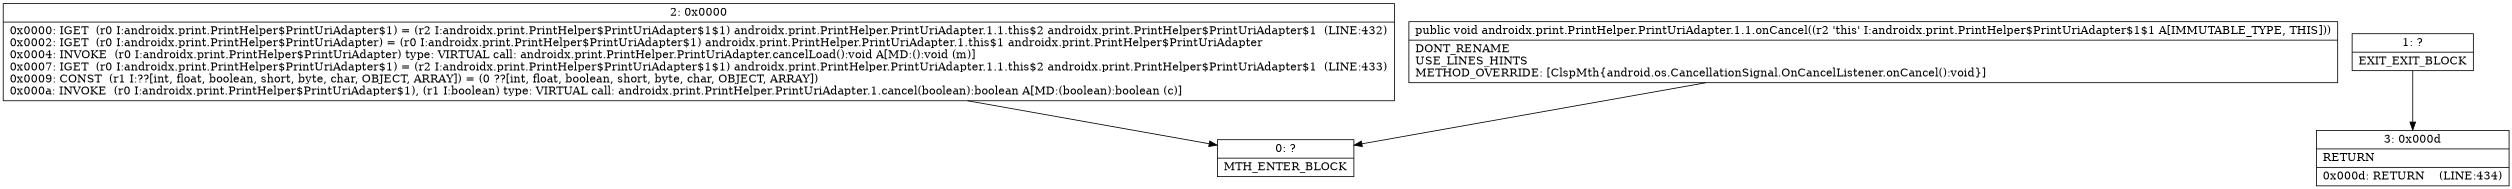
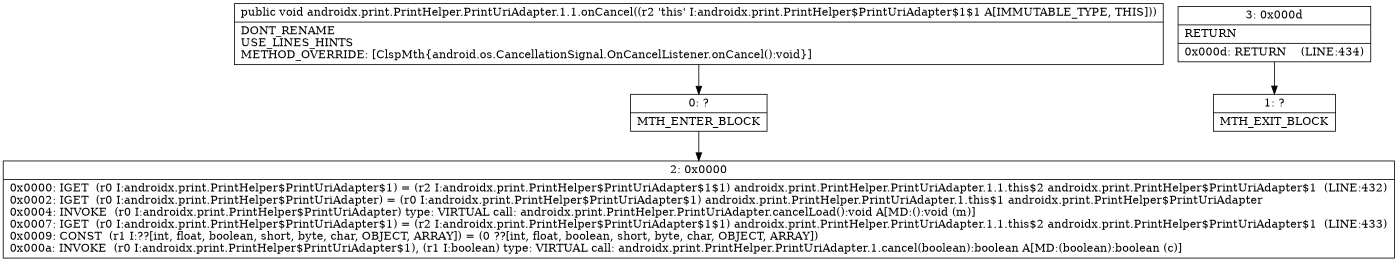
(2413, 61) -> (1274, 122)
(2413, 96) -> (1274, 74)
(1088, 122) -> (699, 142)
